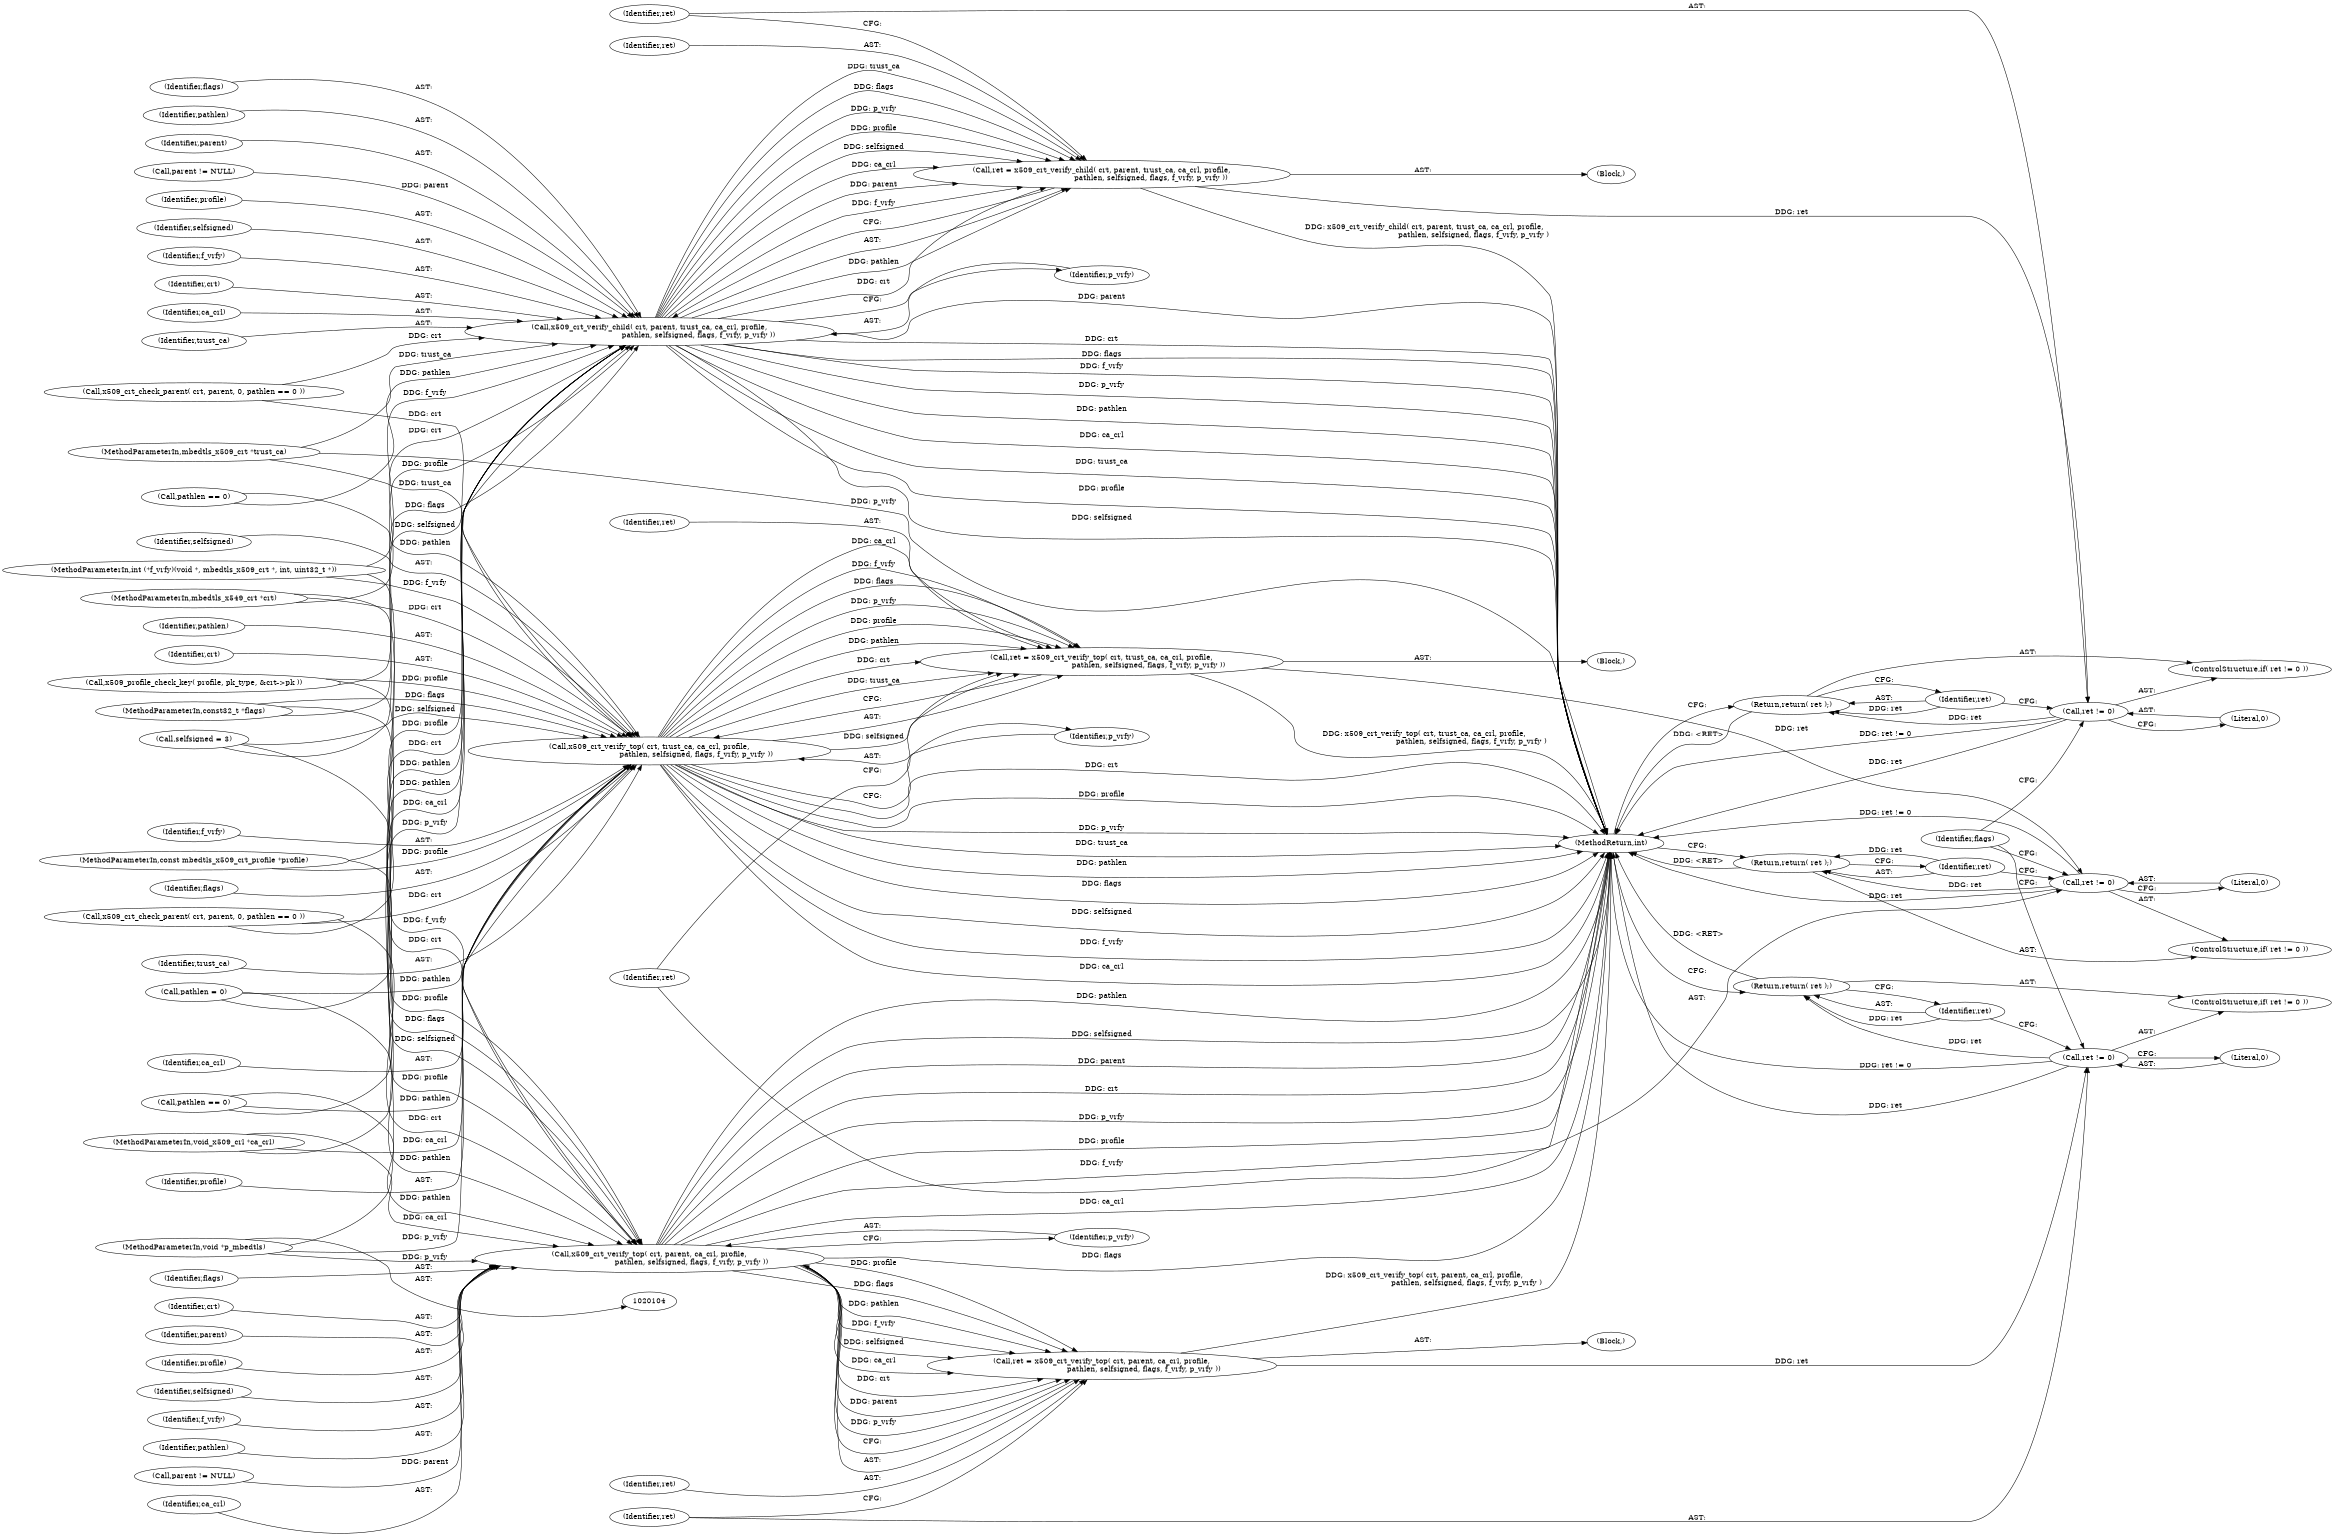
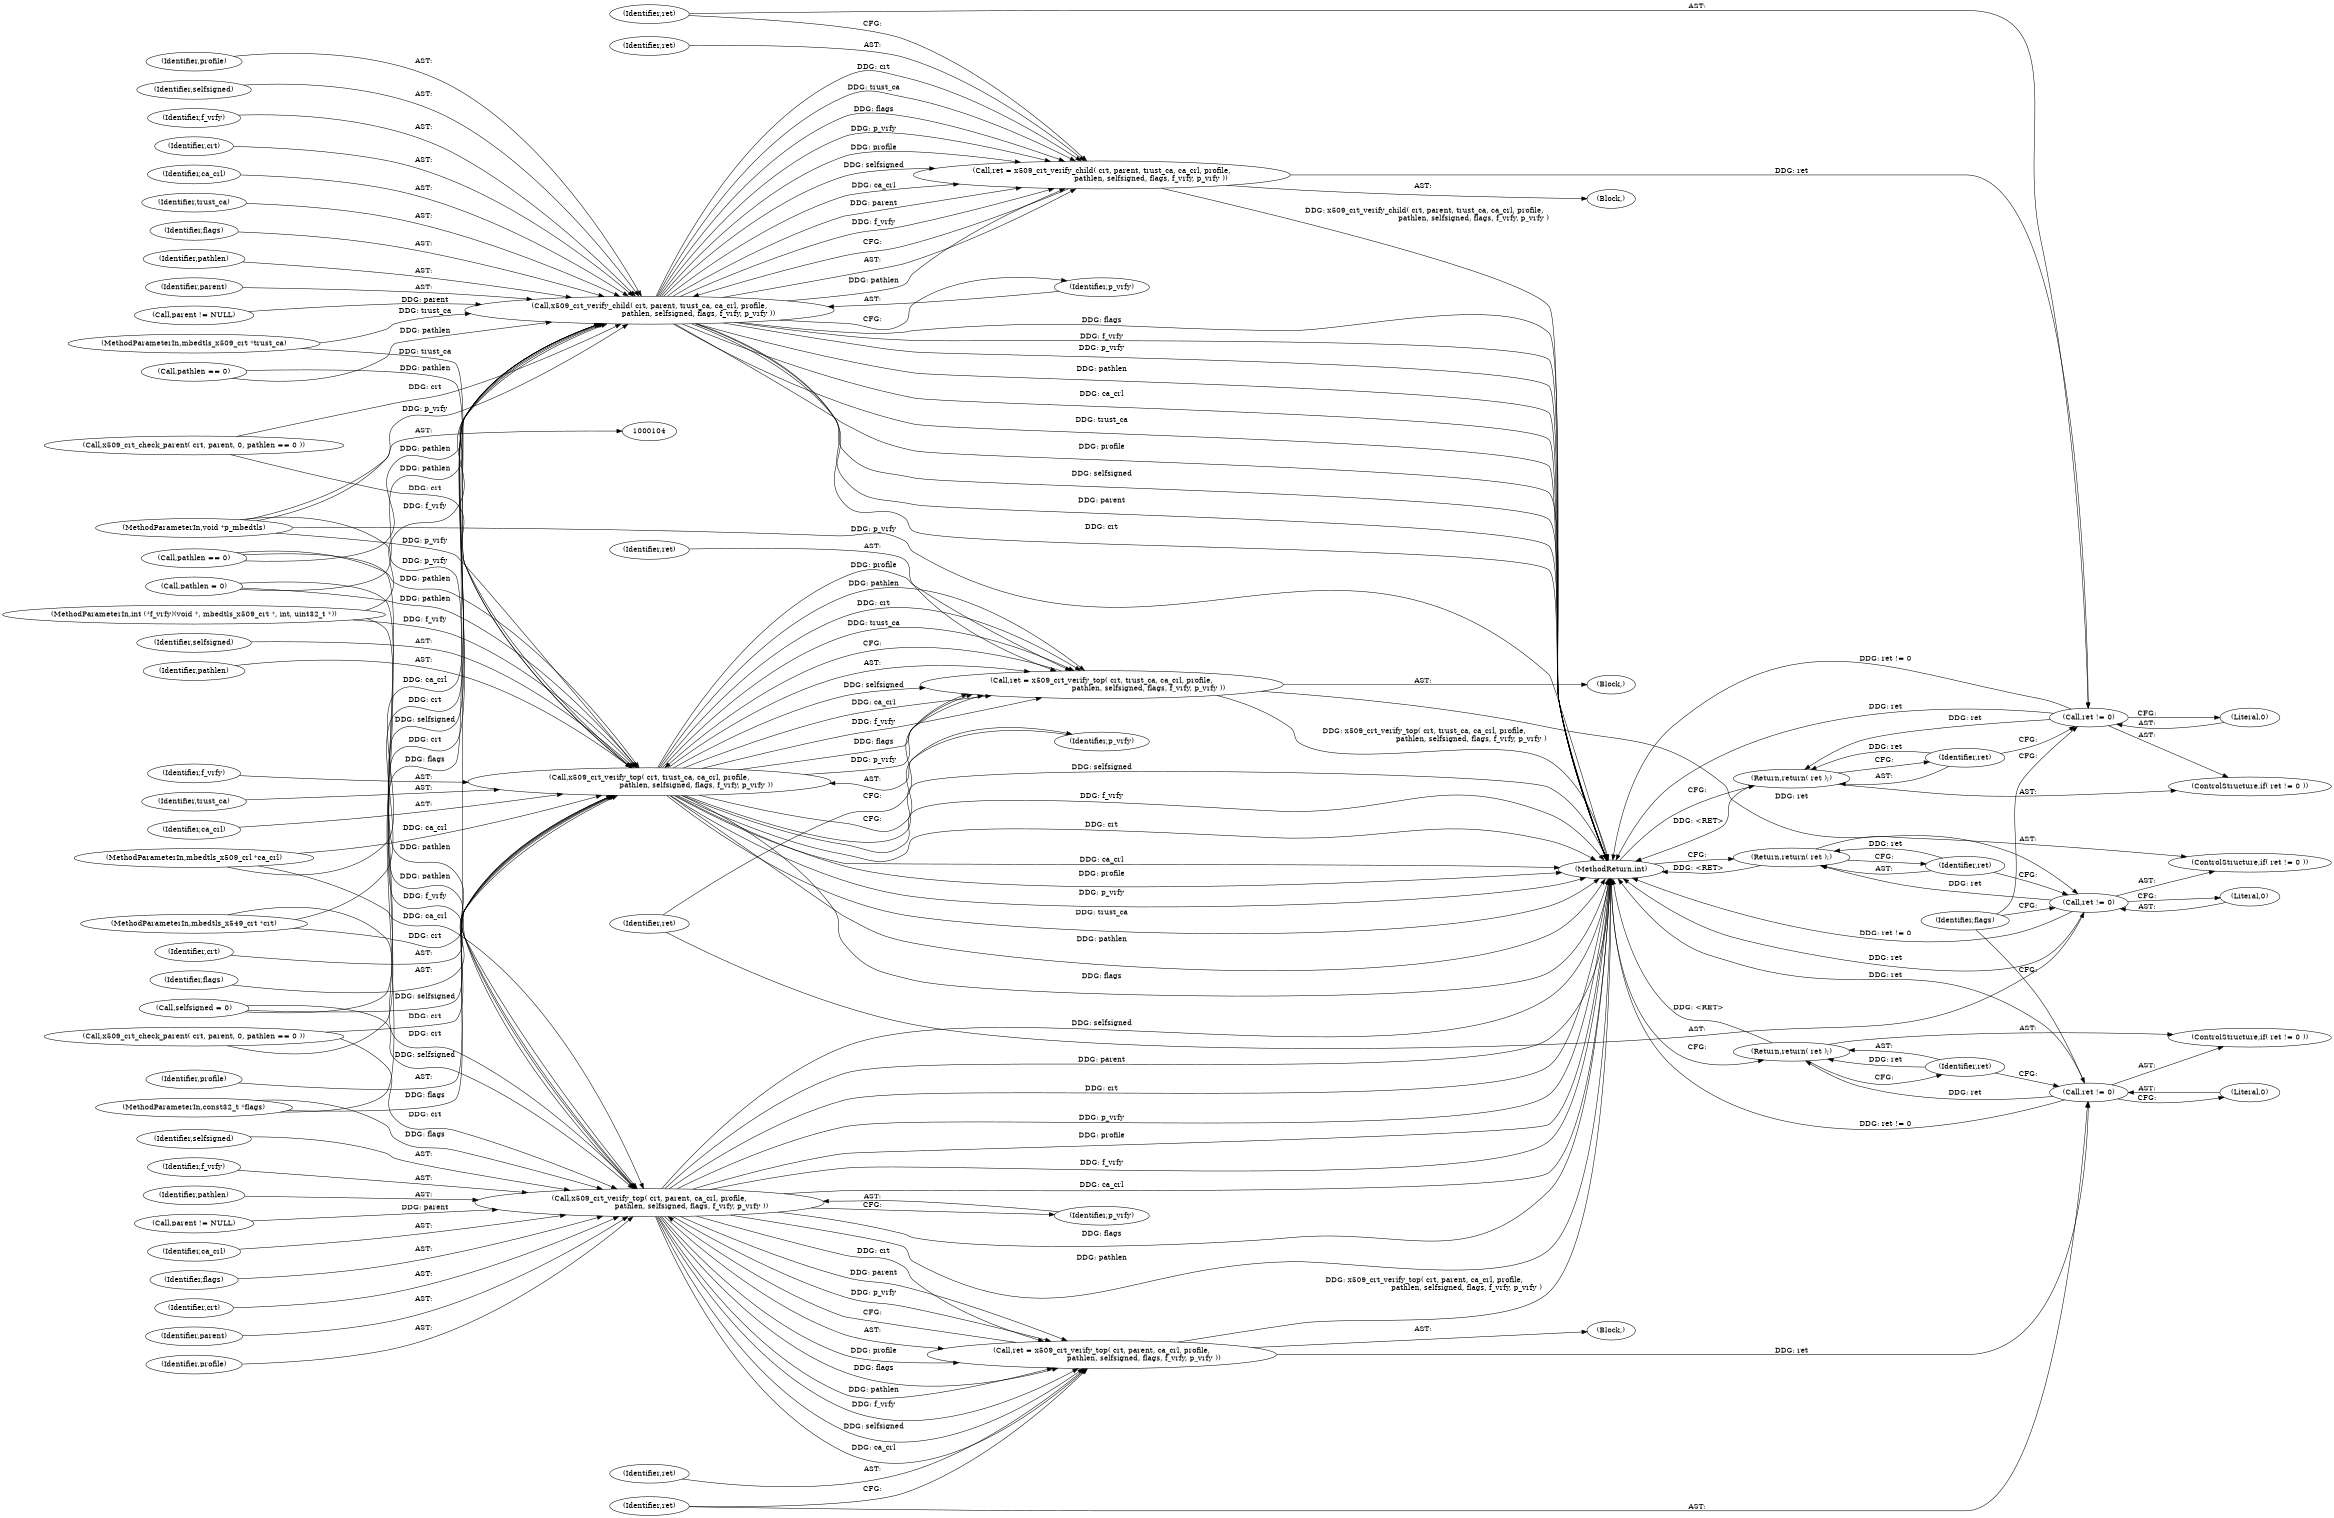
(1019, 597) -> (1019, 595)
(194, 683) -> none
(194, 739) -> (194, 1008)
(194, 861) -> none
(194, 1143) -> (194, 858)
(649, 1301) -> (649, 431)
